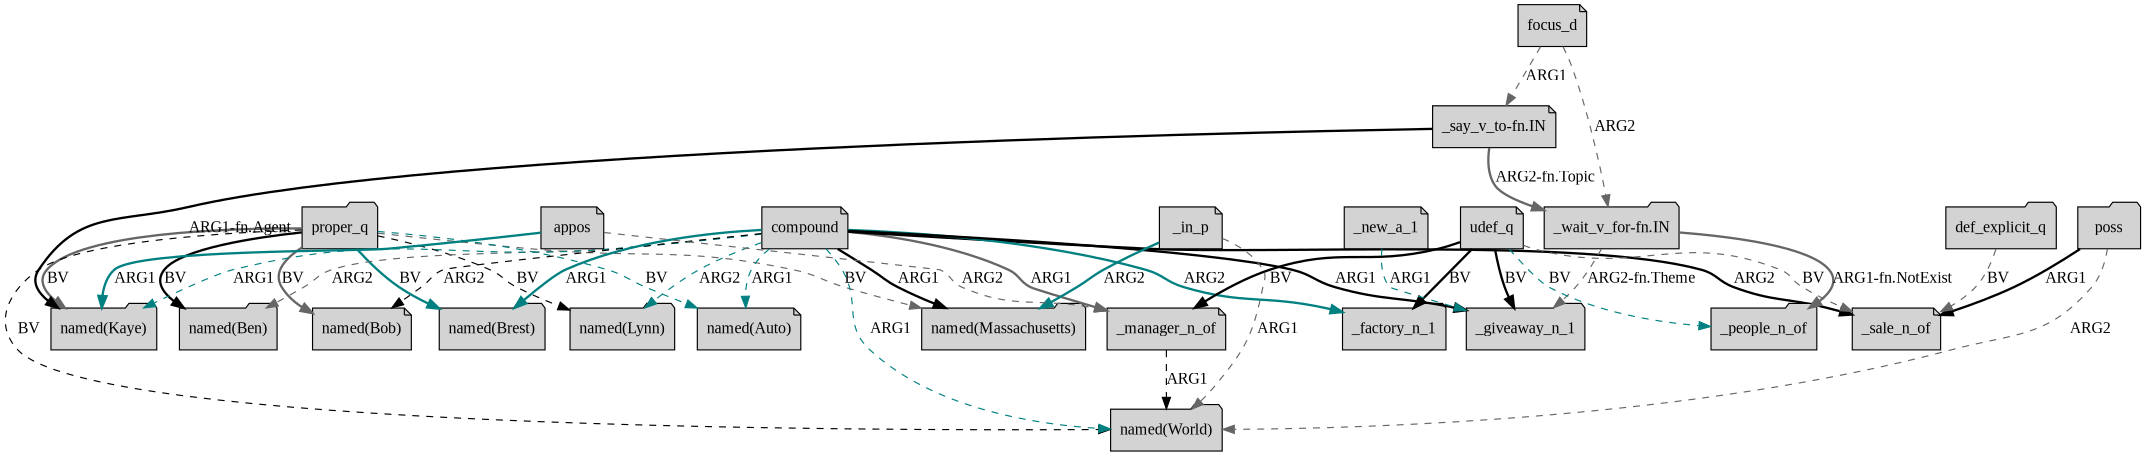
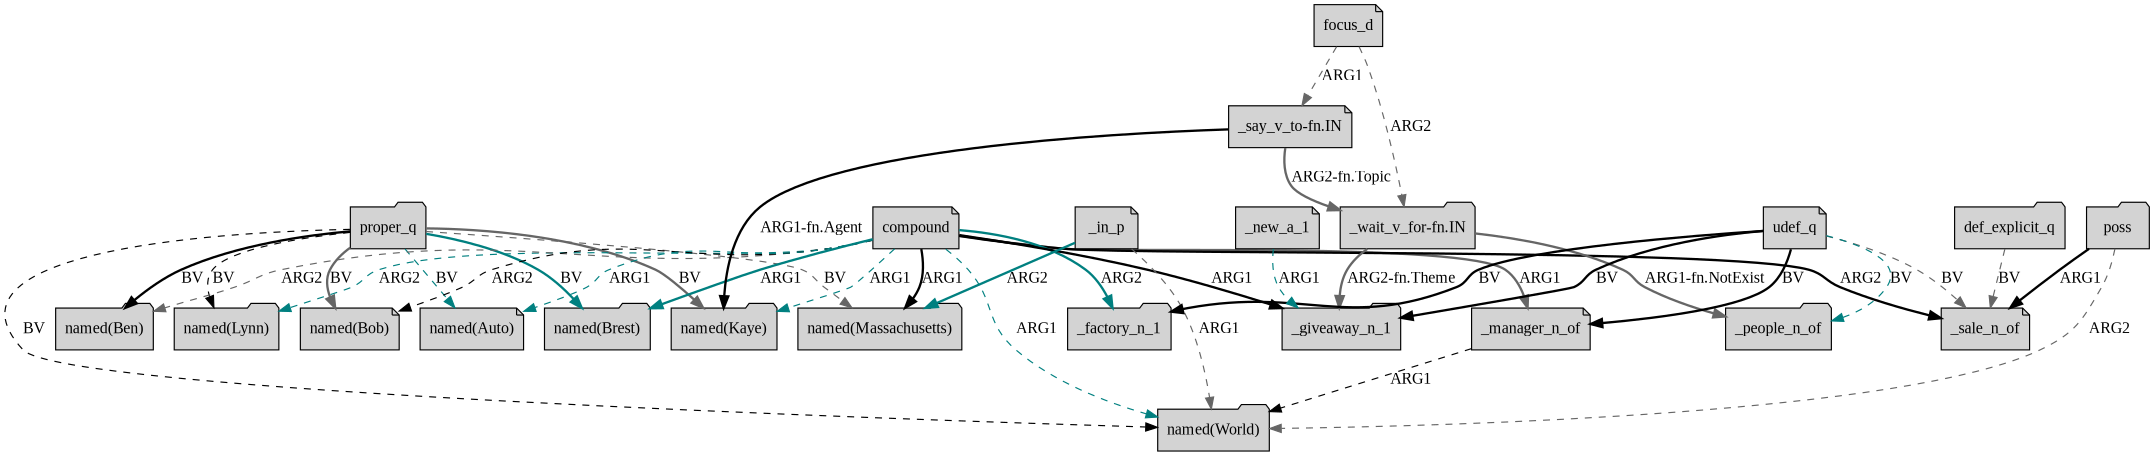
(572, 228) -> none
(1584, 276) -> (1348, 269)
